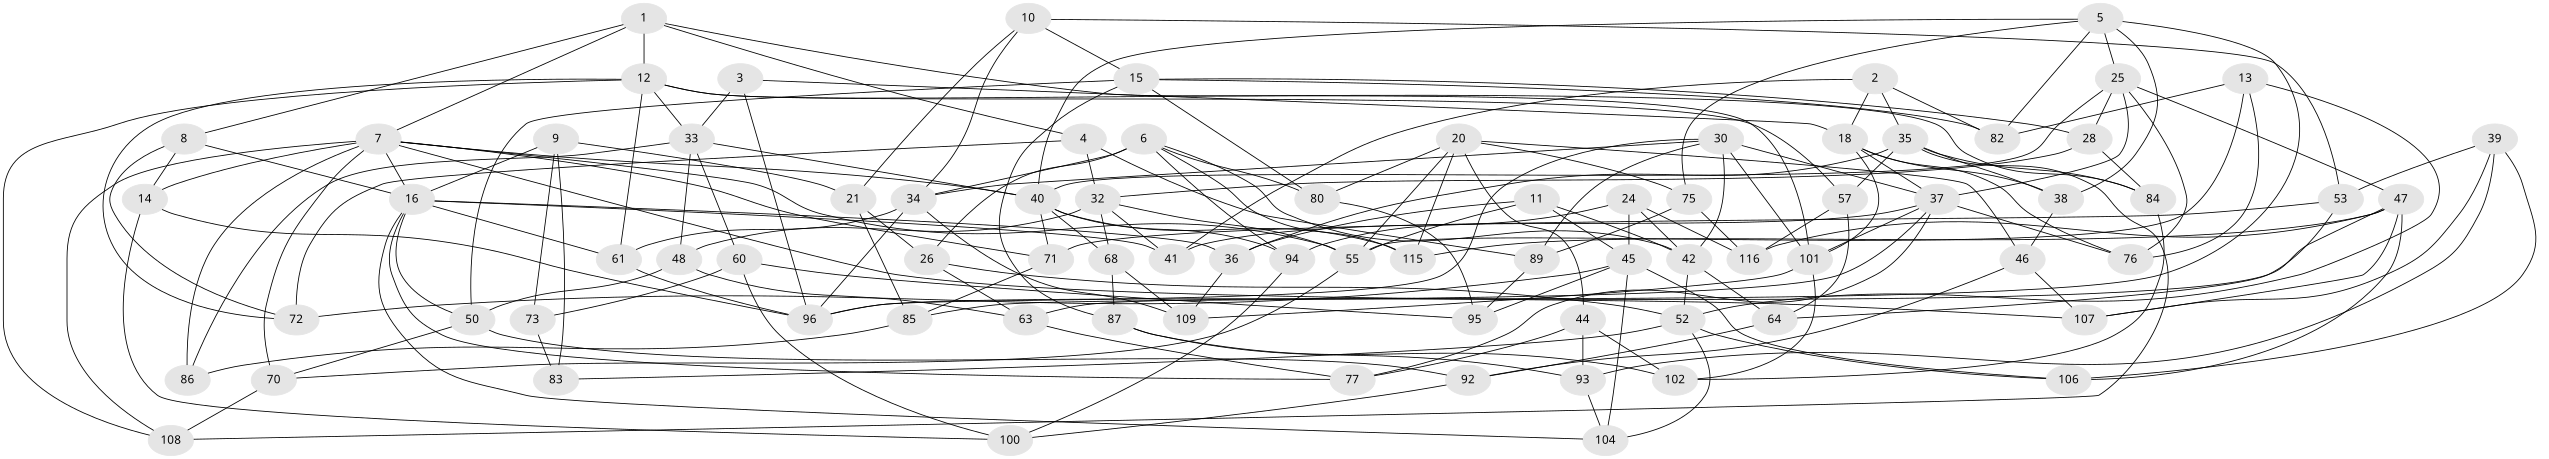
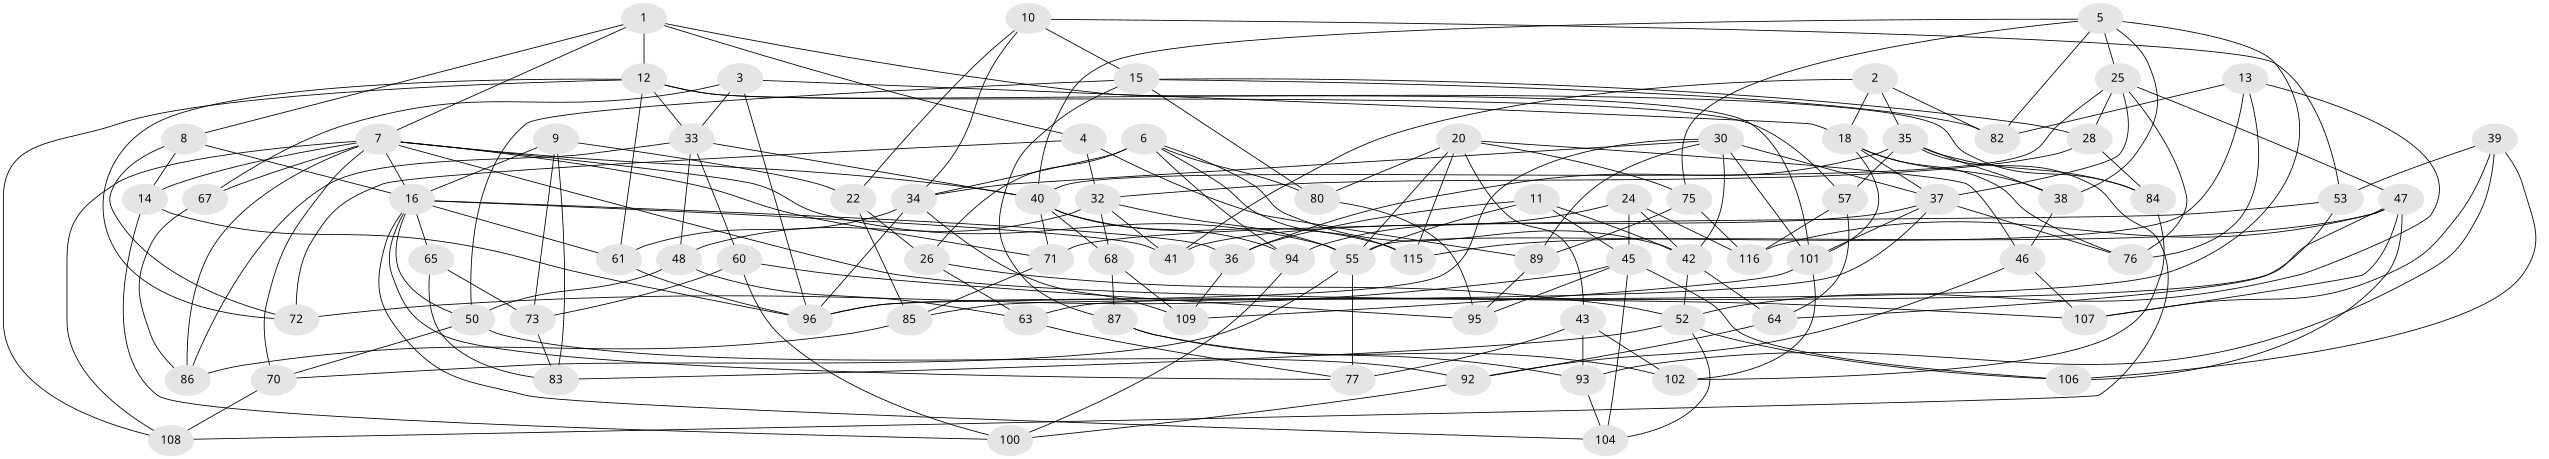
none -> (205, 199)
(853, 199) -> (853, 199)
none -> (431, 260)
(1542, 310) -> (1353, 320)
(1583, 320) -> (1583, 320)
